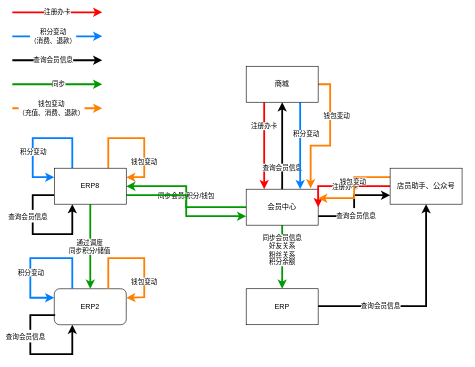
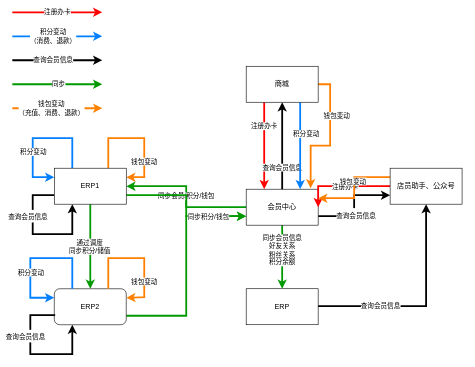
(90, 186) -> (90, 186)
none -> (186, 298)
